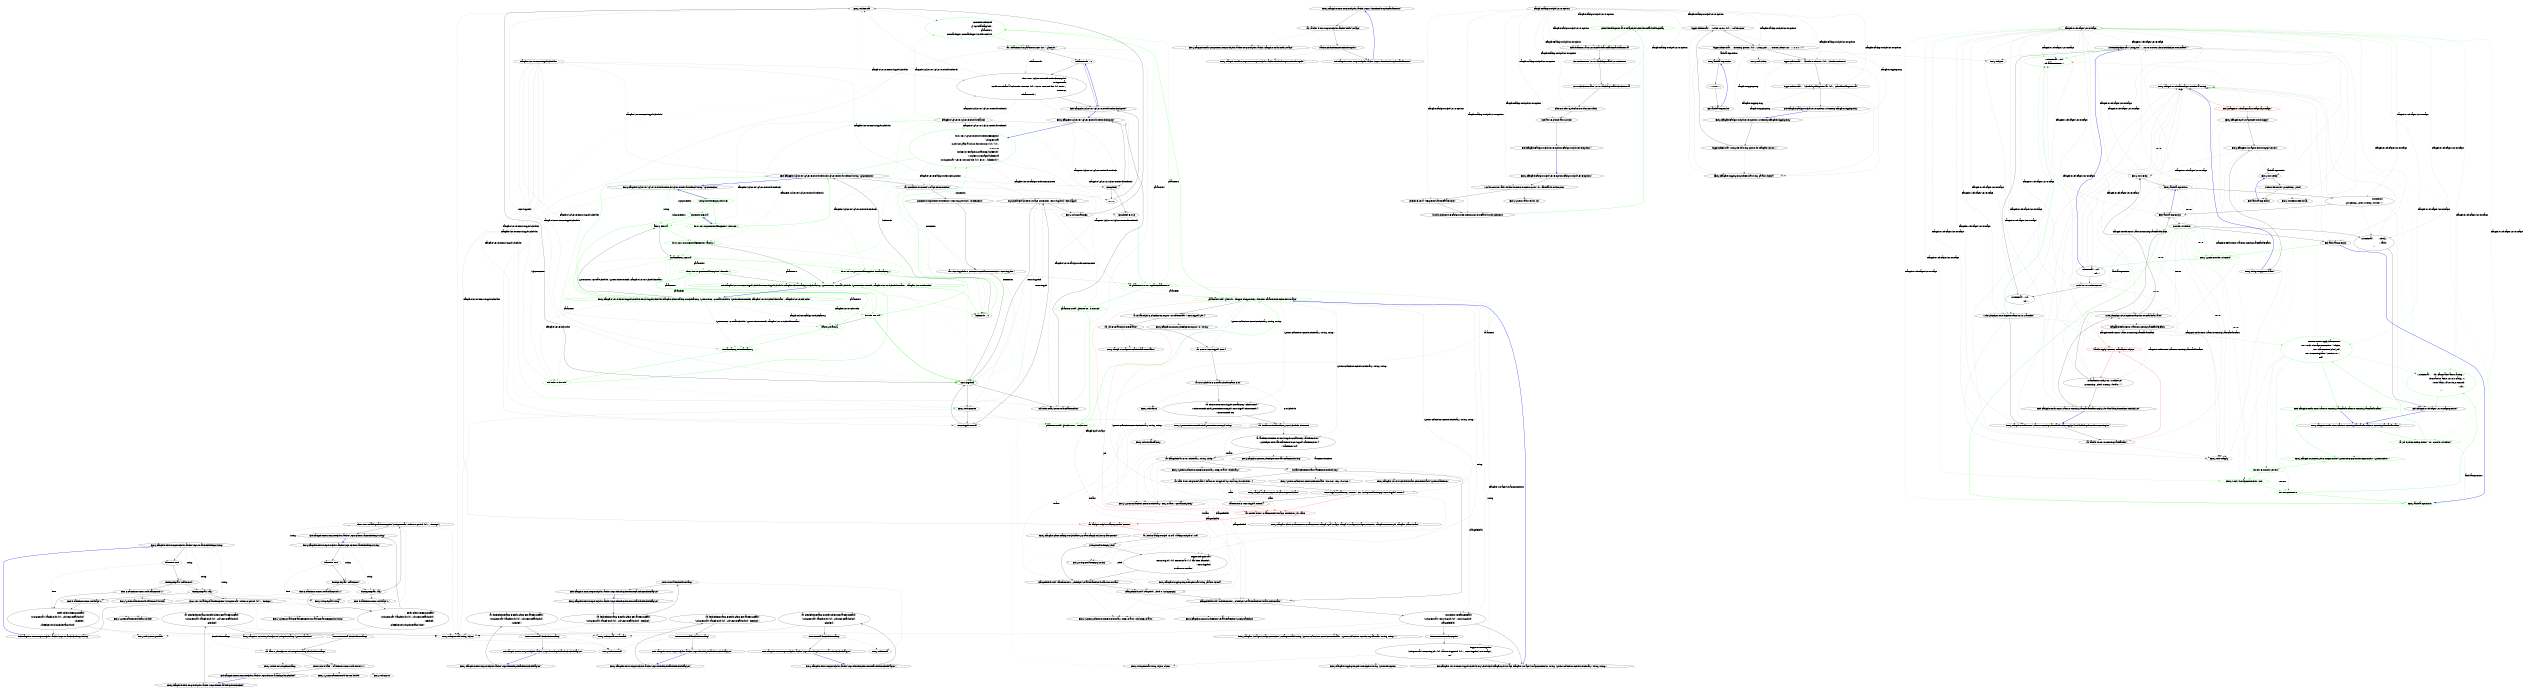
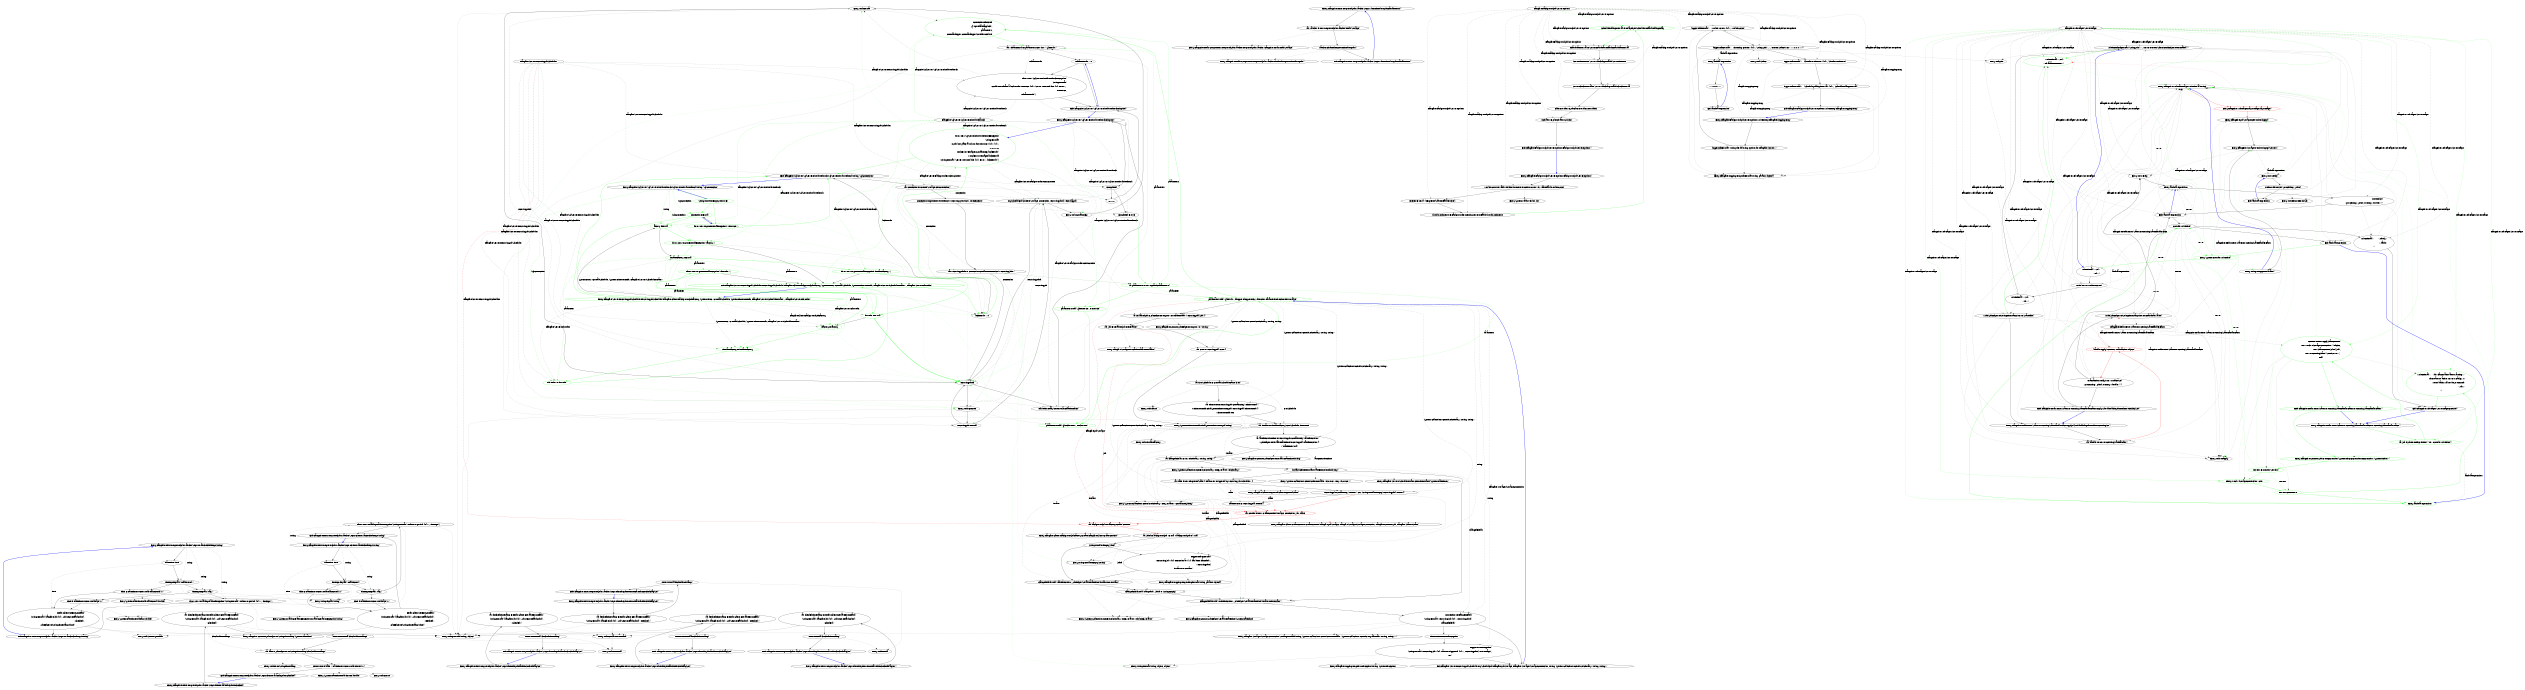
(687, 250) -> (688, 251)
(1214, 366) -> (1147, 392)
(647, 642) -> (612, 643)
